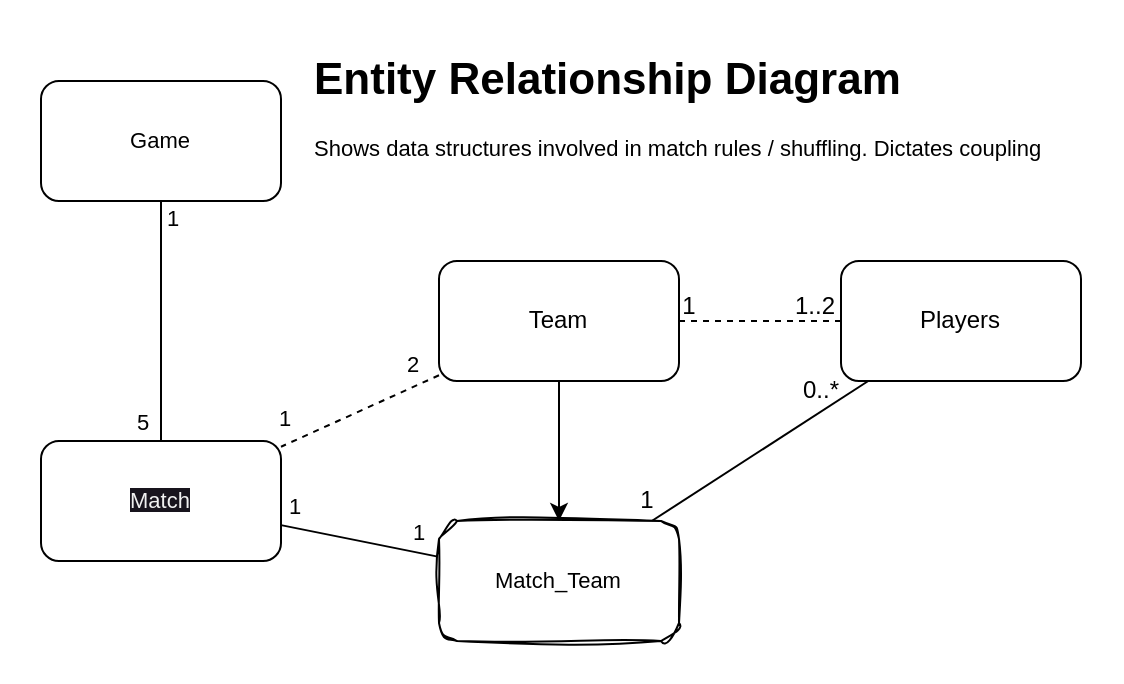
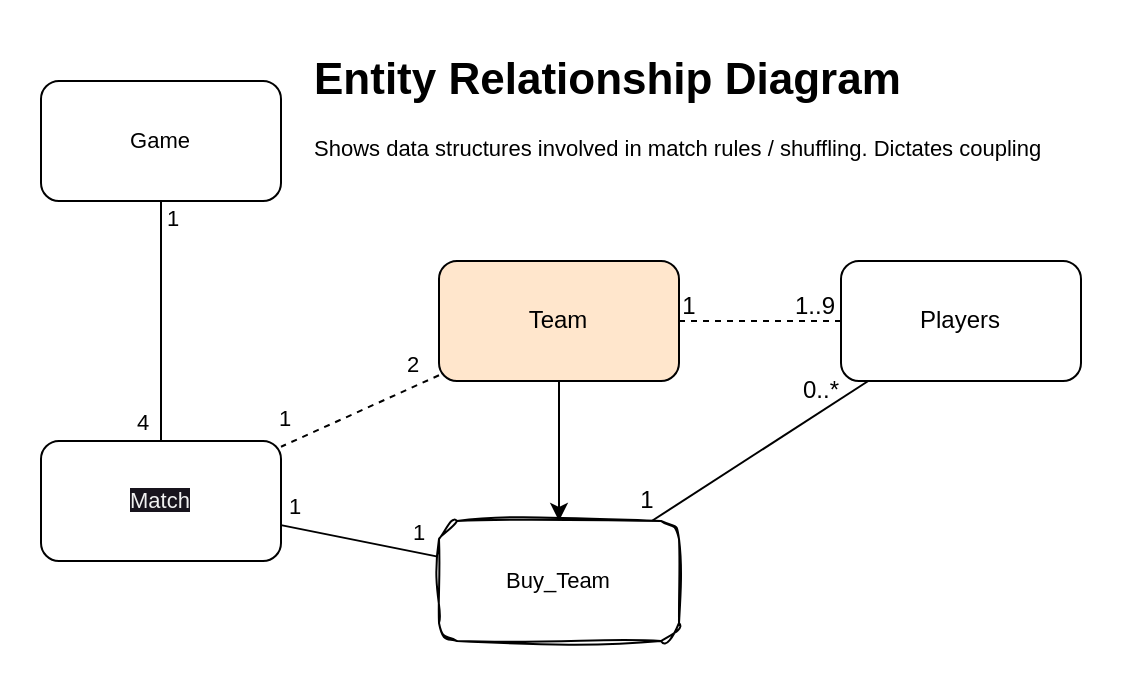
(816, 307) -> (816, 307)
(559, 321) -> (559, 321)
(144, 423) -> (144, 423)
(559, 581) -> (559, 581)
